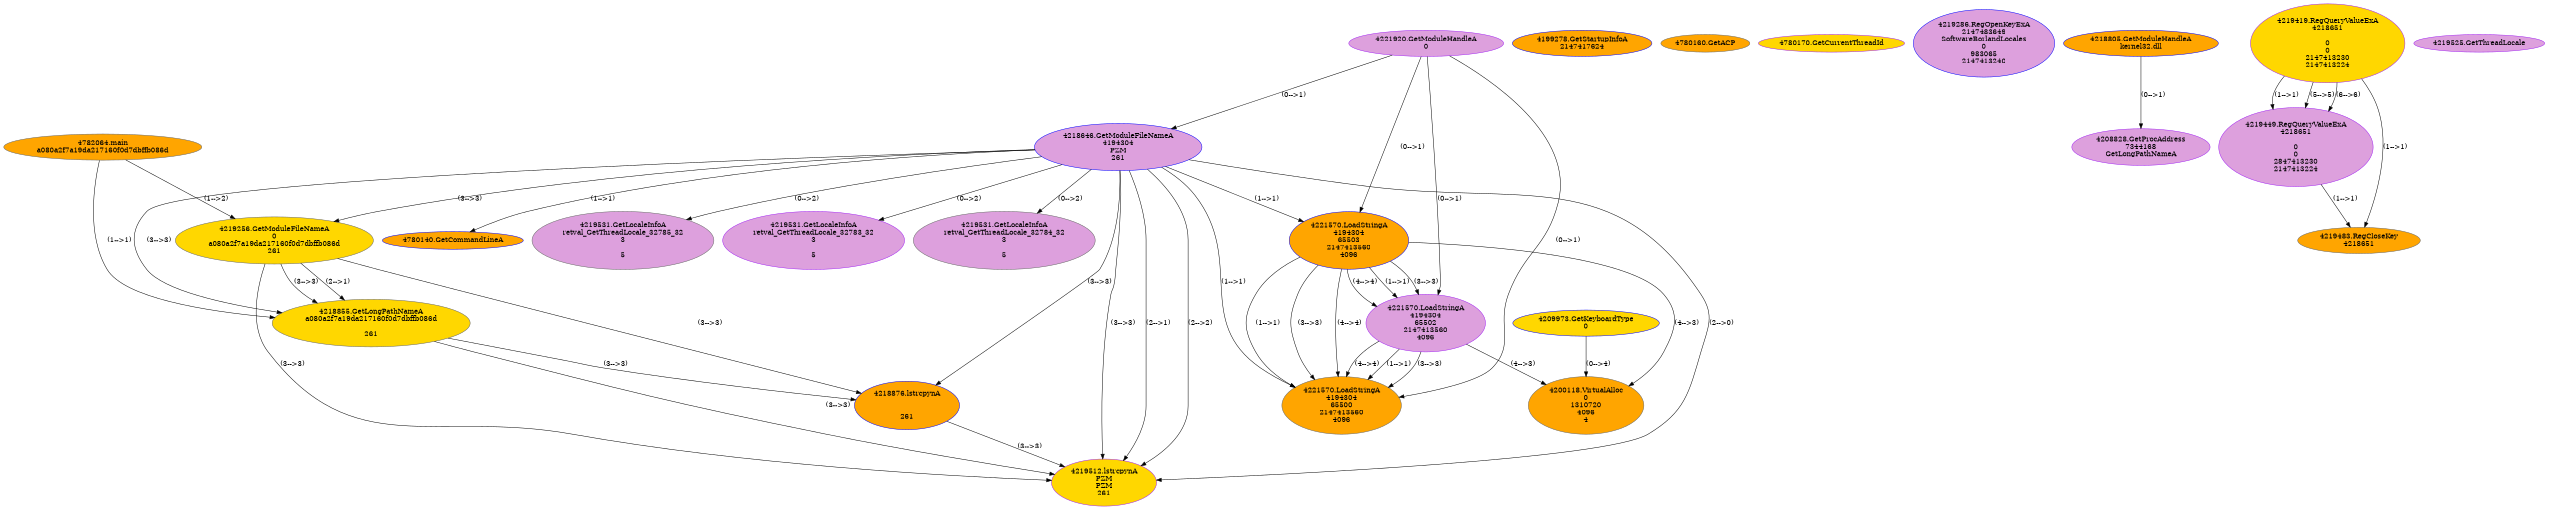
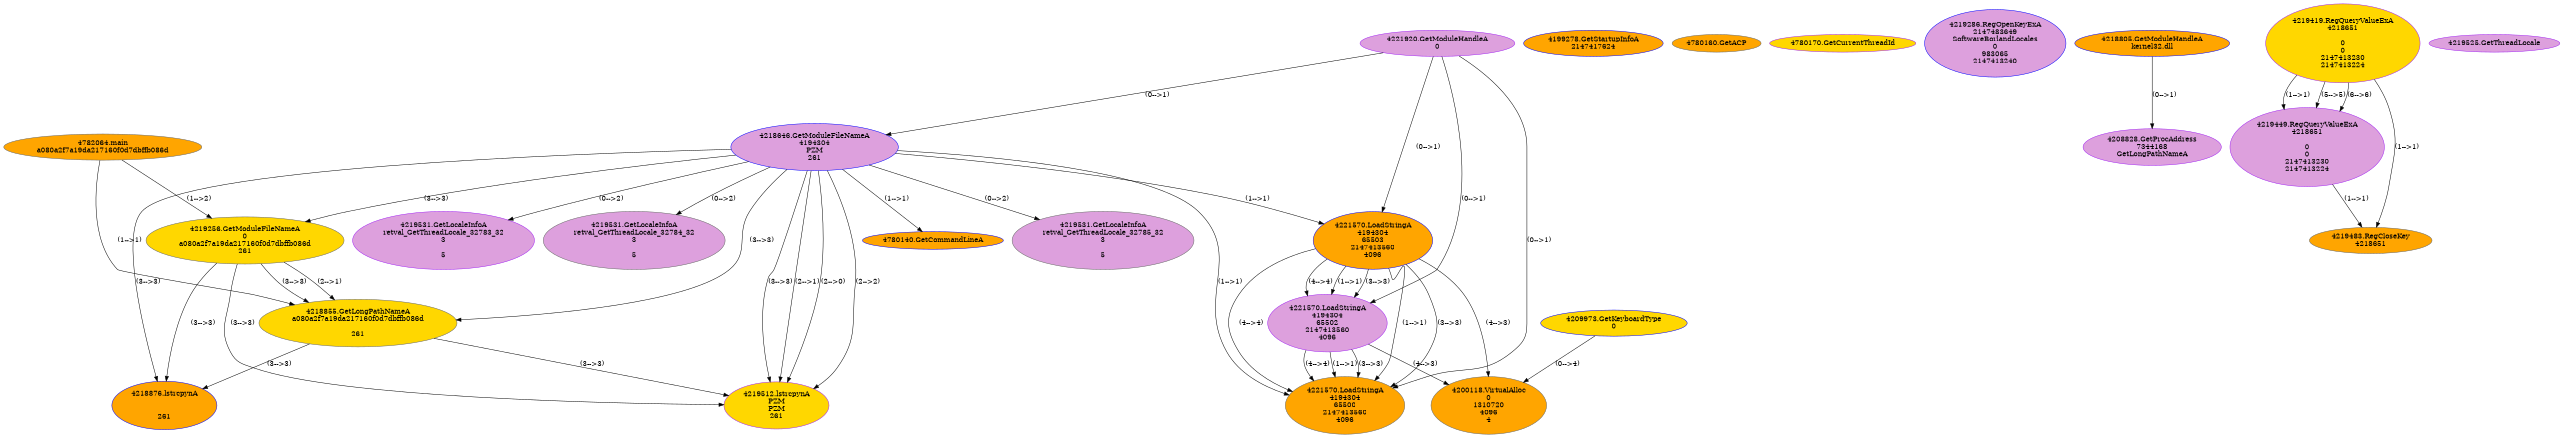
(2296, 147) -> (2307, 147)
(1003, 443) -> none
